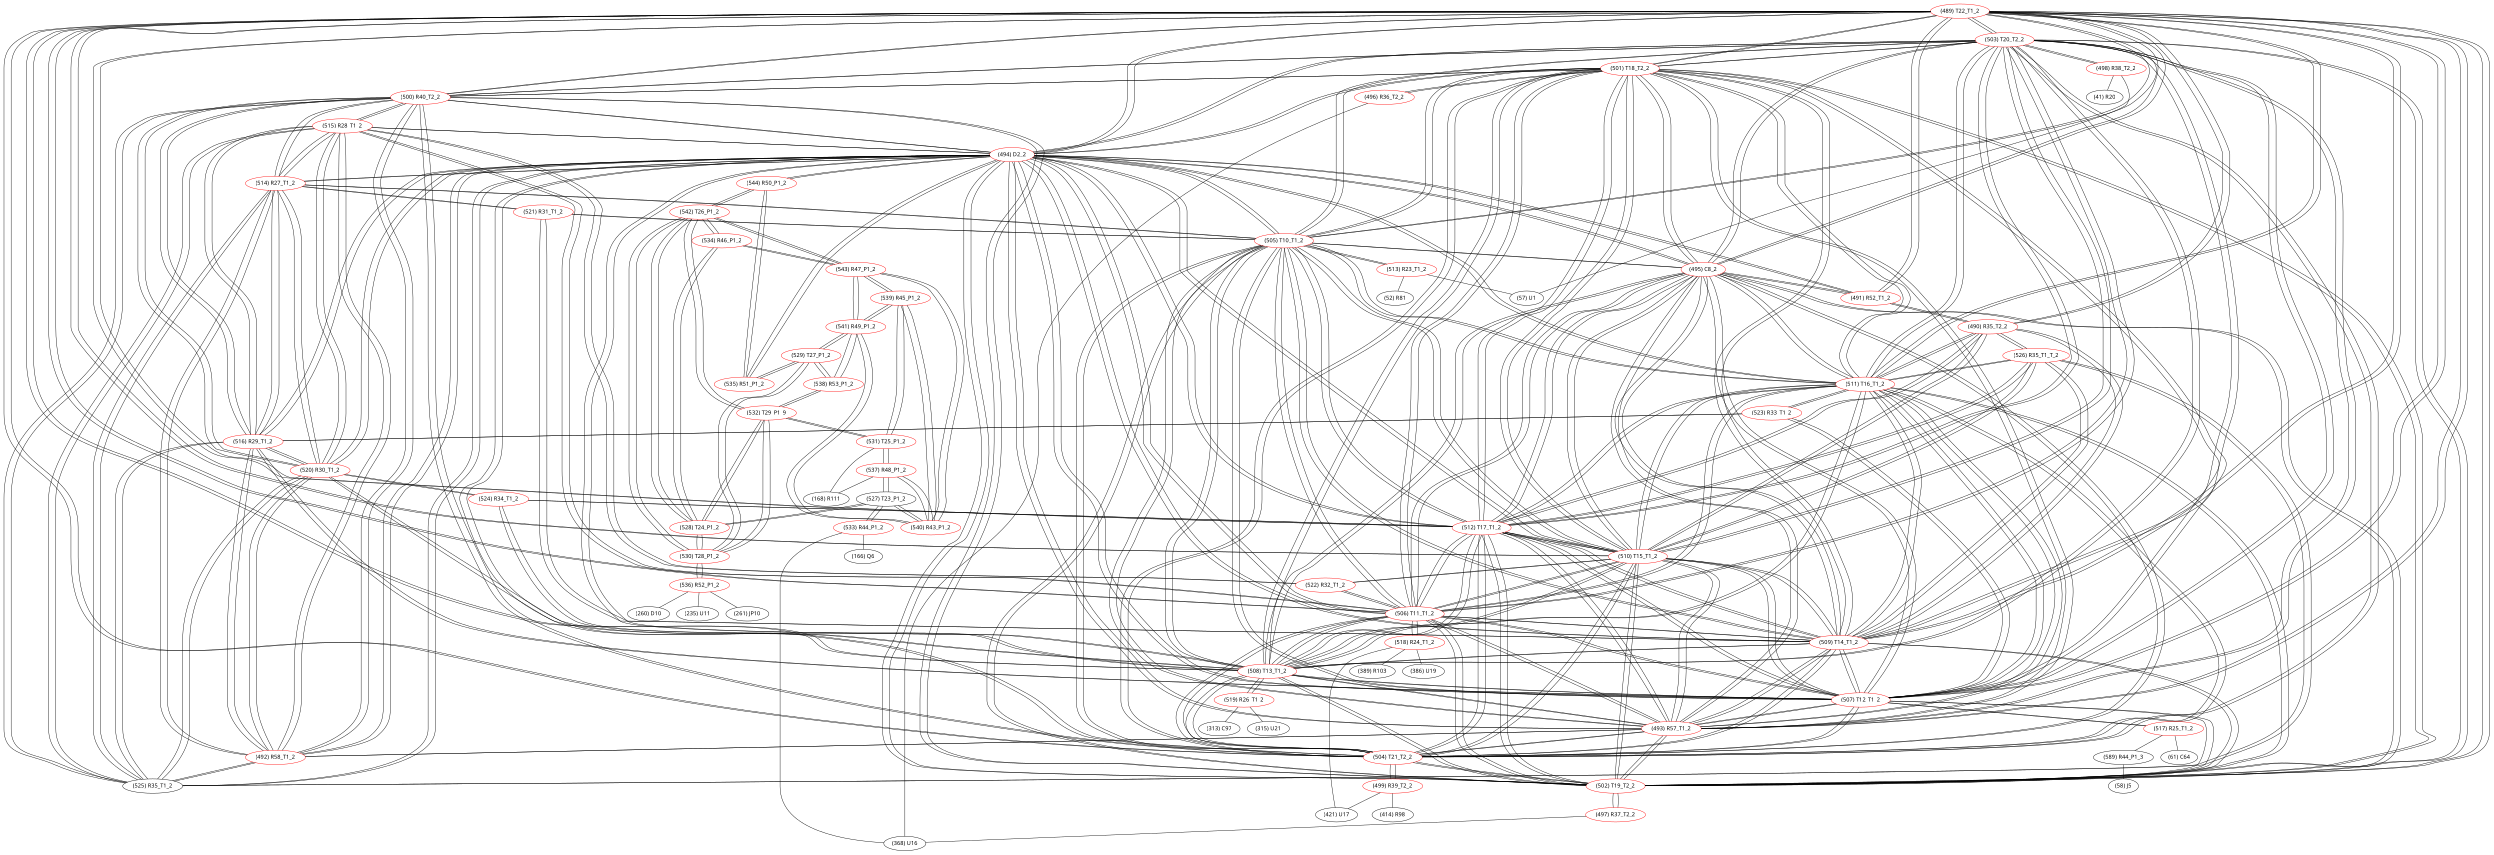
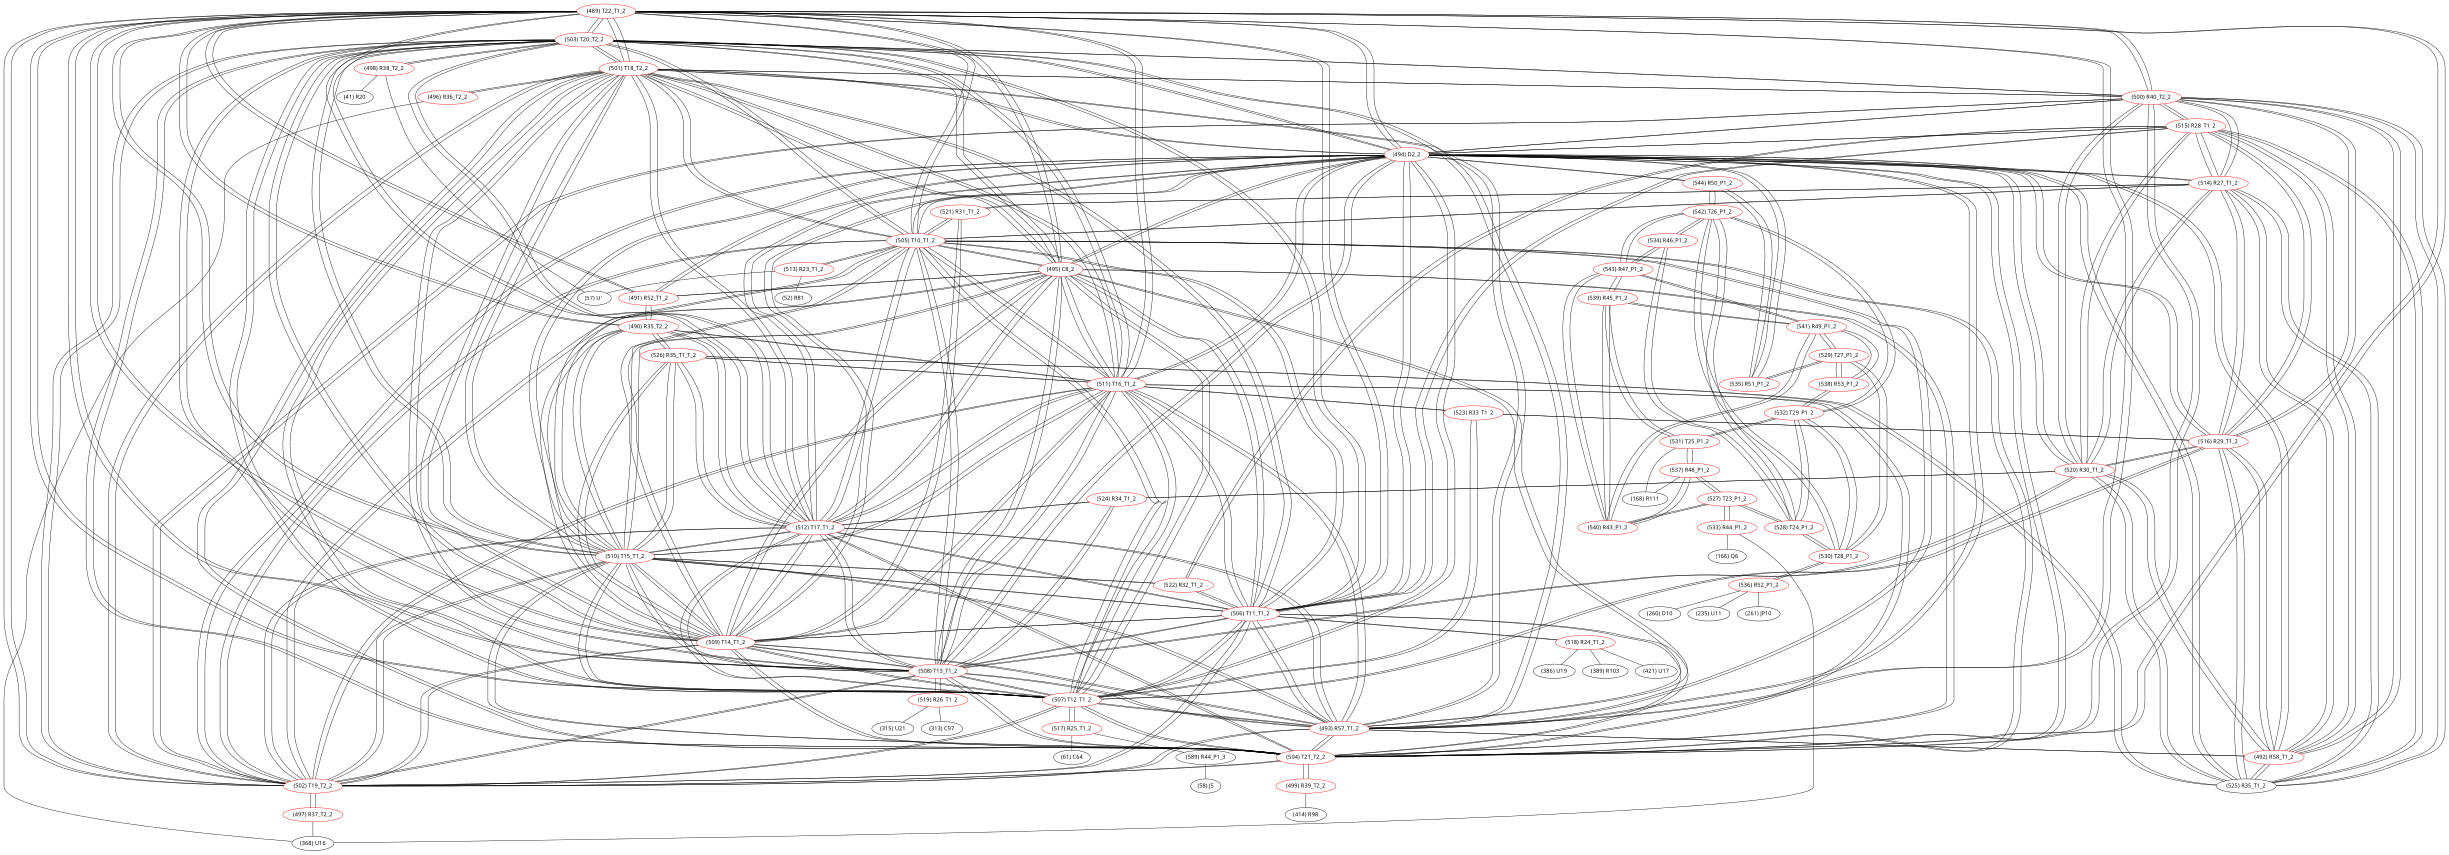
(767, 413) -> (1794, 413)
(886, 499) -> (1727, 499)
(1364, 801) -> none
